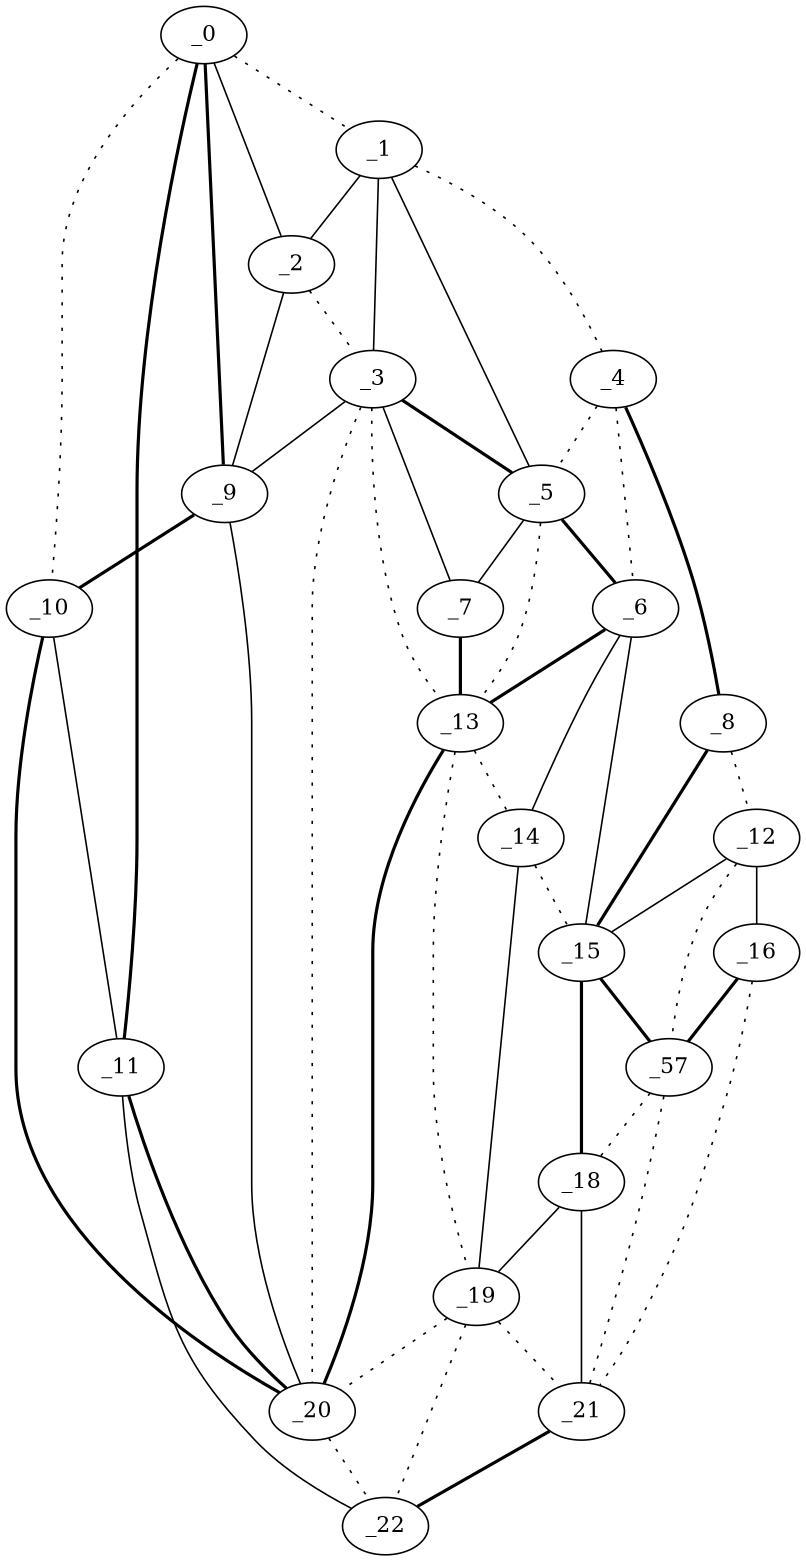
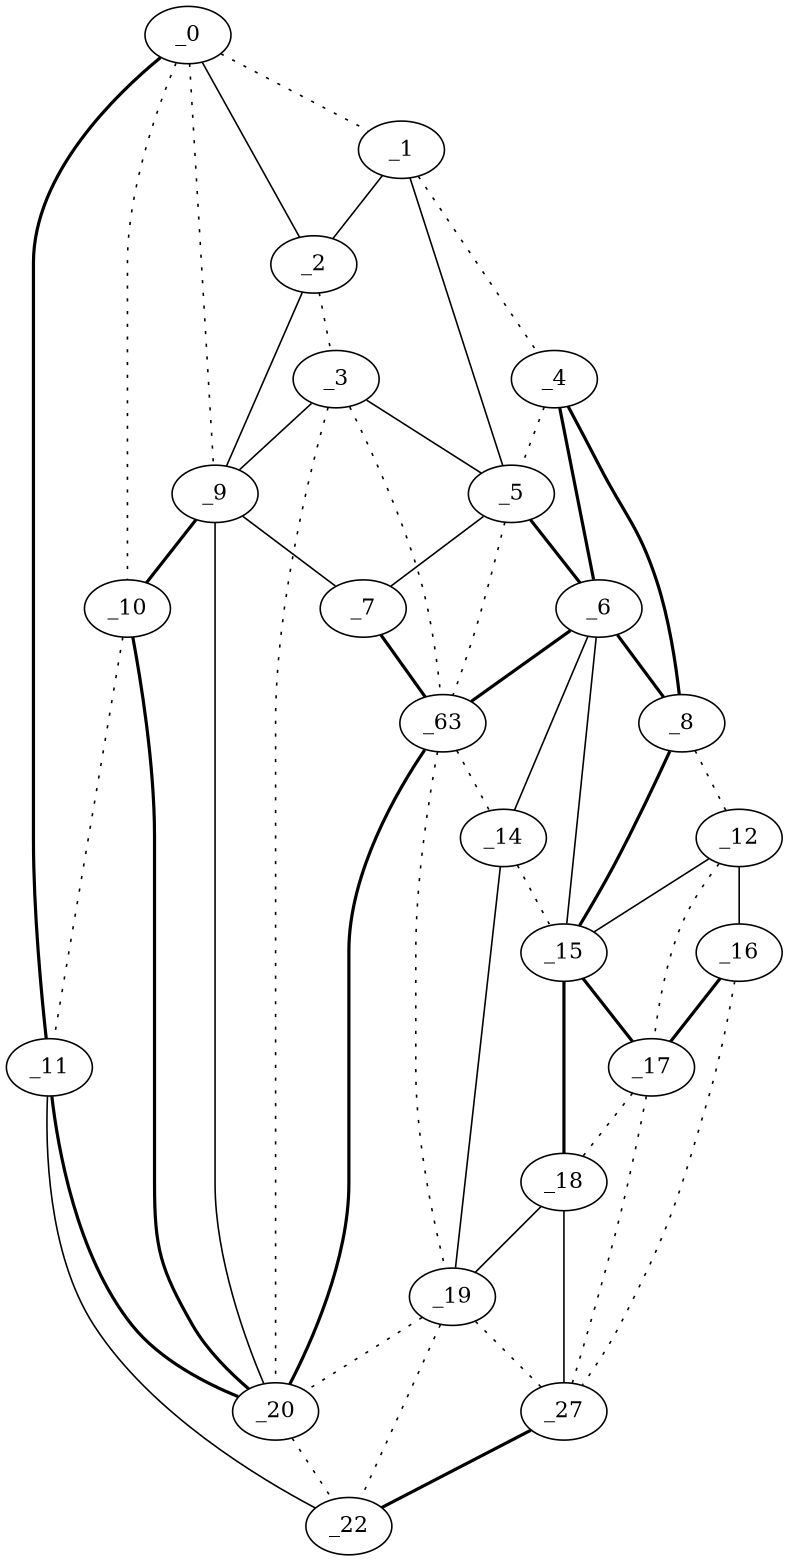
(214, 264) -> (202, 264)
(376, 264) -> none
(457, 436) -> (424, 437)
(416, 494) -> (285, 548)
(624, 494) -> (577, 494)
none -> (640, 666)
(460, 723) -> (443, 723)
(85, 838) -> (88, 838)
(669, 1067) -> (652, 1067)
(581, 1411) -> (564, 1411)
